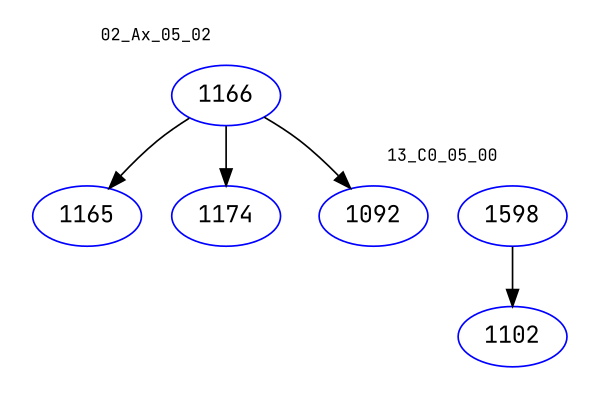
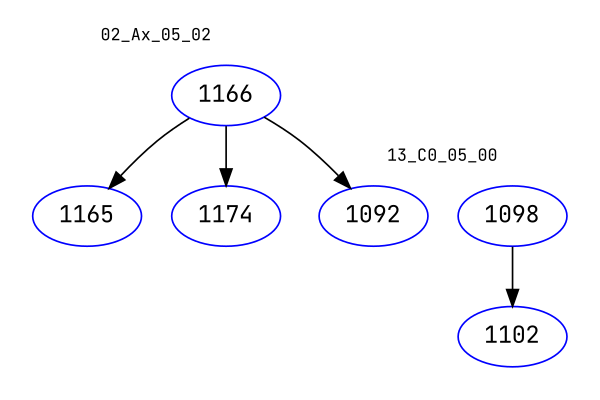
(513, 216) -> (513, 216)
